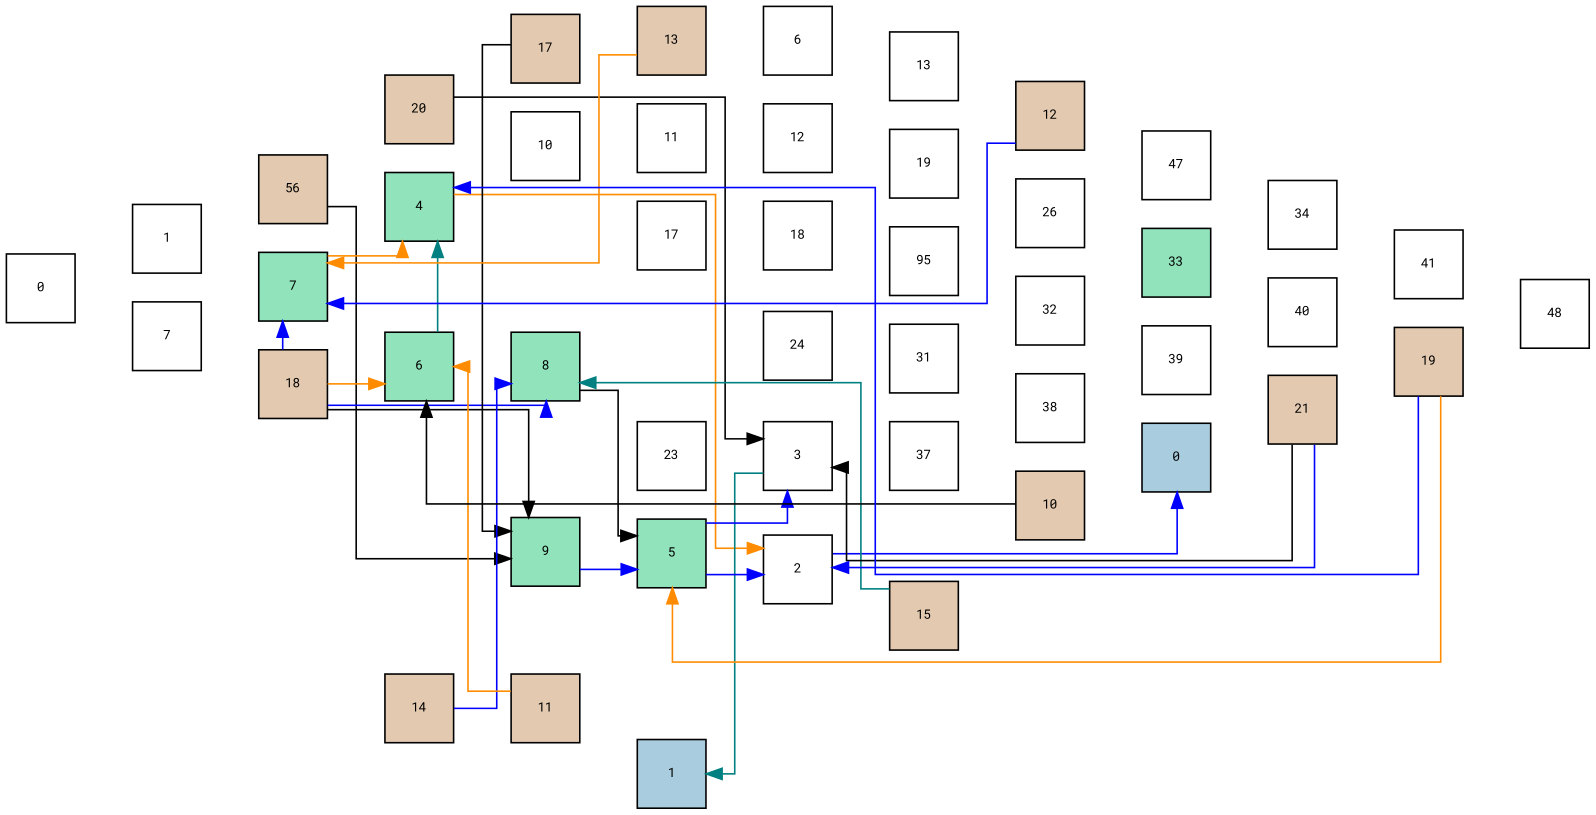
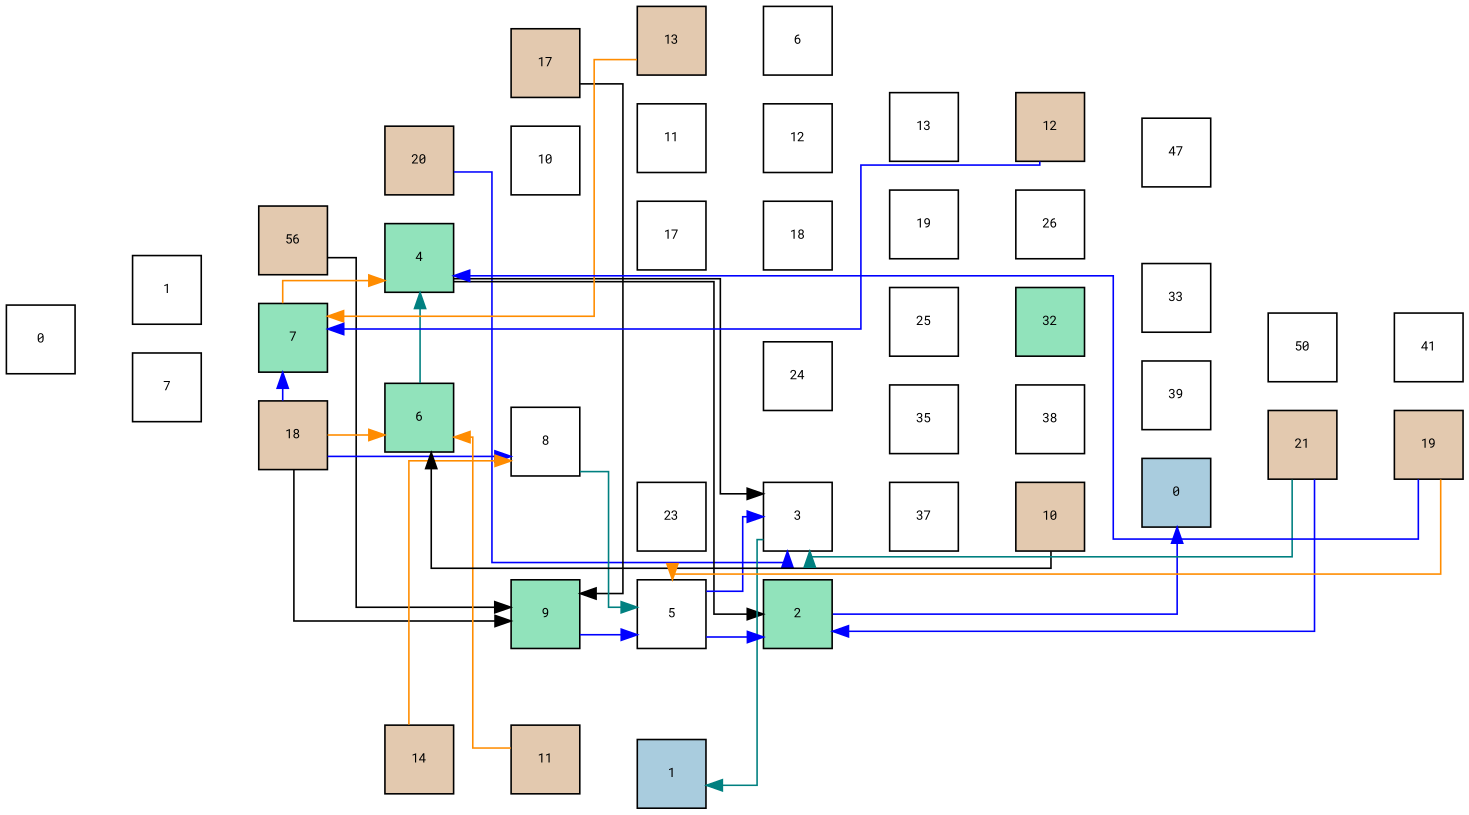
(725, 127) -> (492, 497)
(1303, 215) -> none
(924, 261) -> (924, 322)
(1176, 263) -> (1176, 298)
(716, 273) -> (714, 334)
none -> (708, 279)
(1050, 311) -> (1050, 322)
(1303, 312) -> (1303, 347)
(1555, 314) -> none
(924, 359) -> (924, 419)
(545, 367) -> (545, 442)
(618, 445) -> (609, 531)
(672, 553) -> (672, 614)
(1080, 561) -> (1089, 557)
(798, 569) -> (798, 614)
(497, 585) -> (409, 550)
(924, 616) -> none
